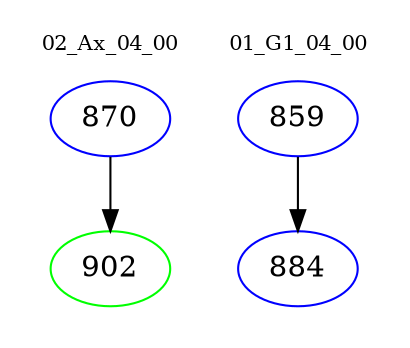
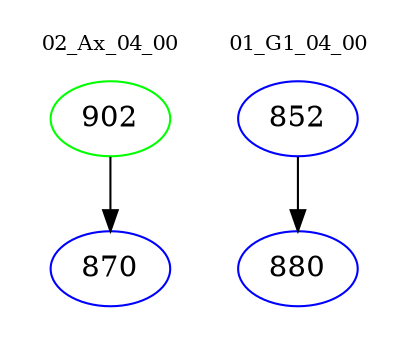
(298, 119) -> (298, 119)
(110, 184) -> (110, 184)
(298, 269) -> (298, 269)
